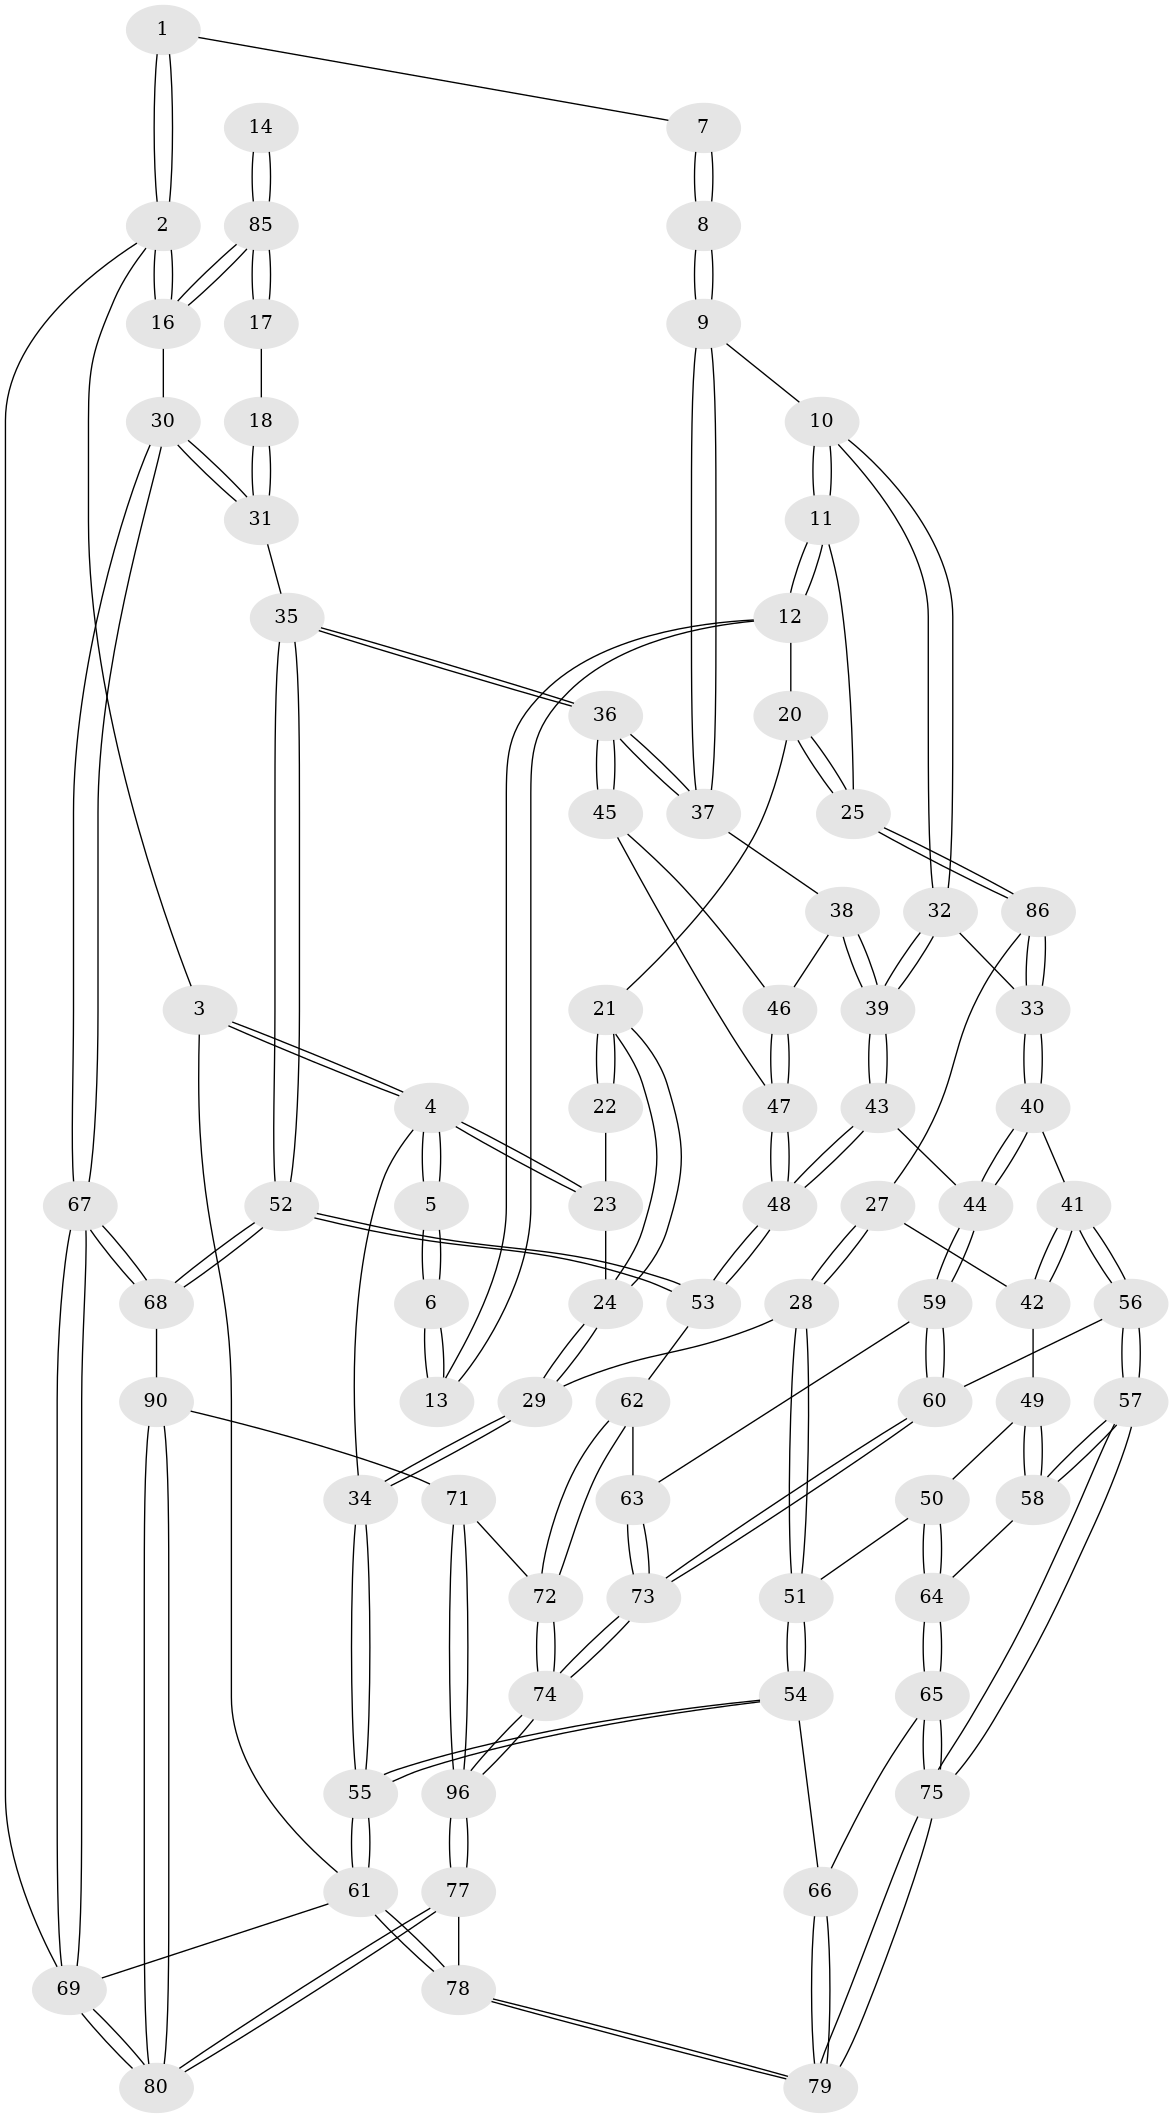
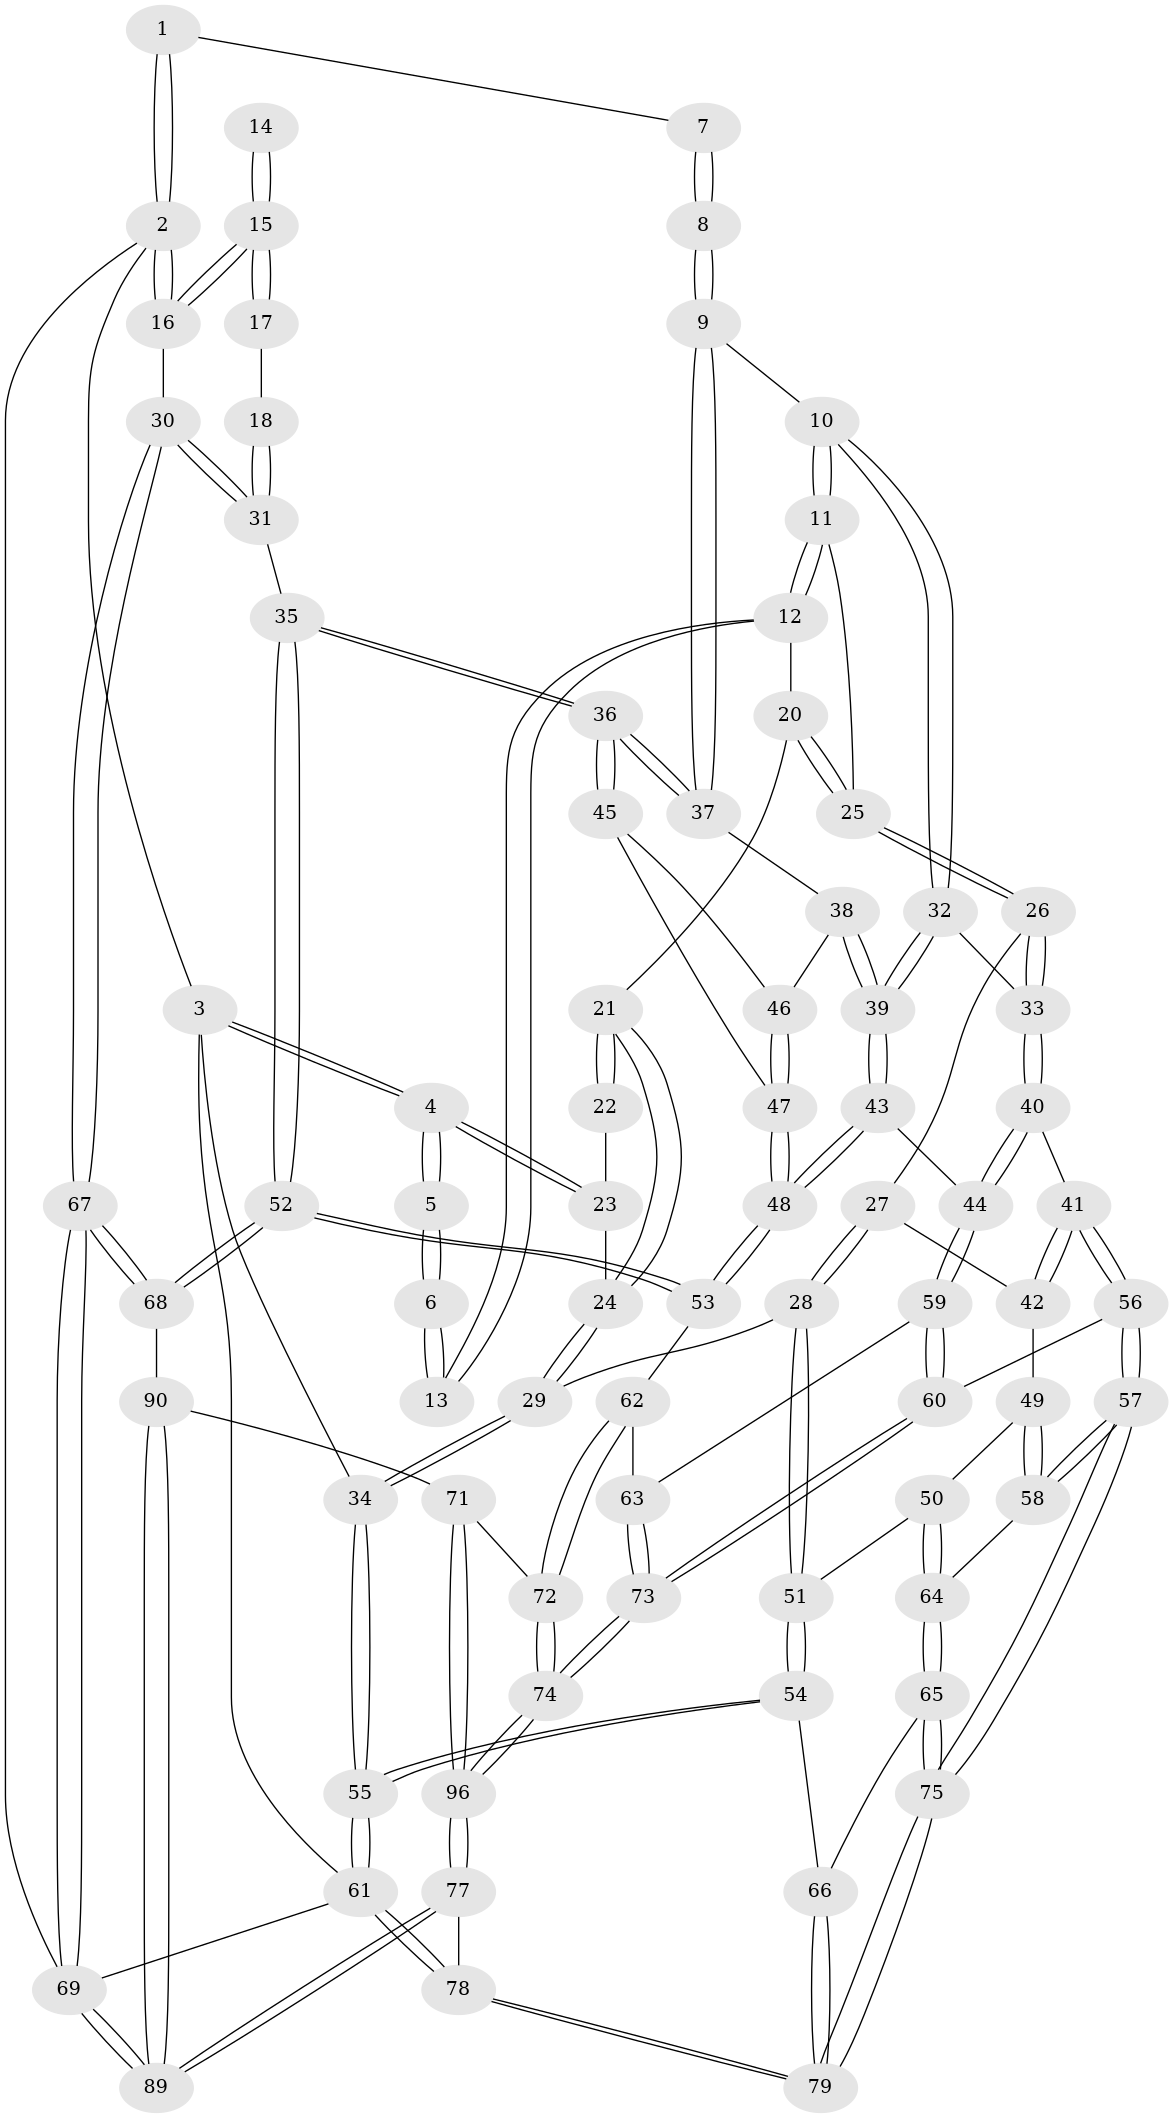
(261, 226) -> (261, 226)
(1039, 912) -> (1039, 912)
(359, 1297) -> (246, 1265)
(157, 2088) -> (157, 2088)
